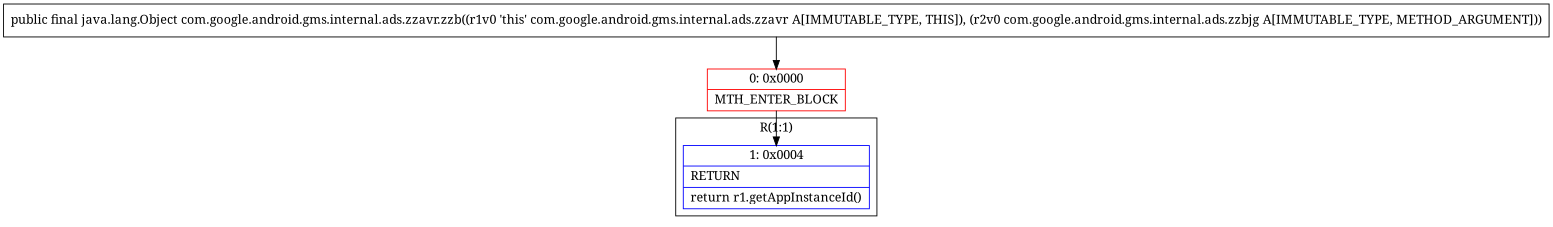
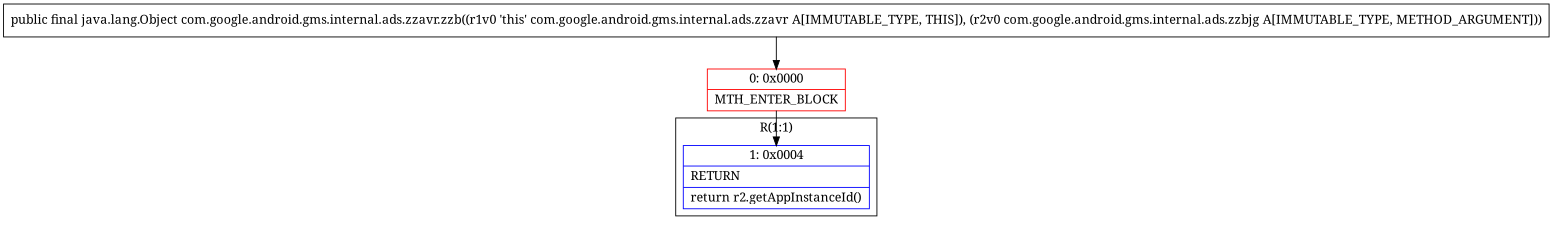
(776, 198) -> (776, 198)
